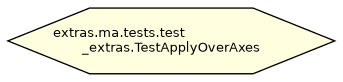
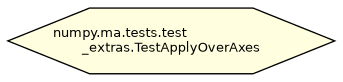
(171, 41) -> (171, 41)
